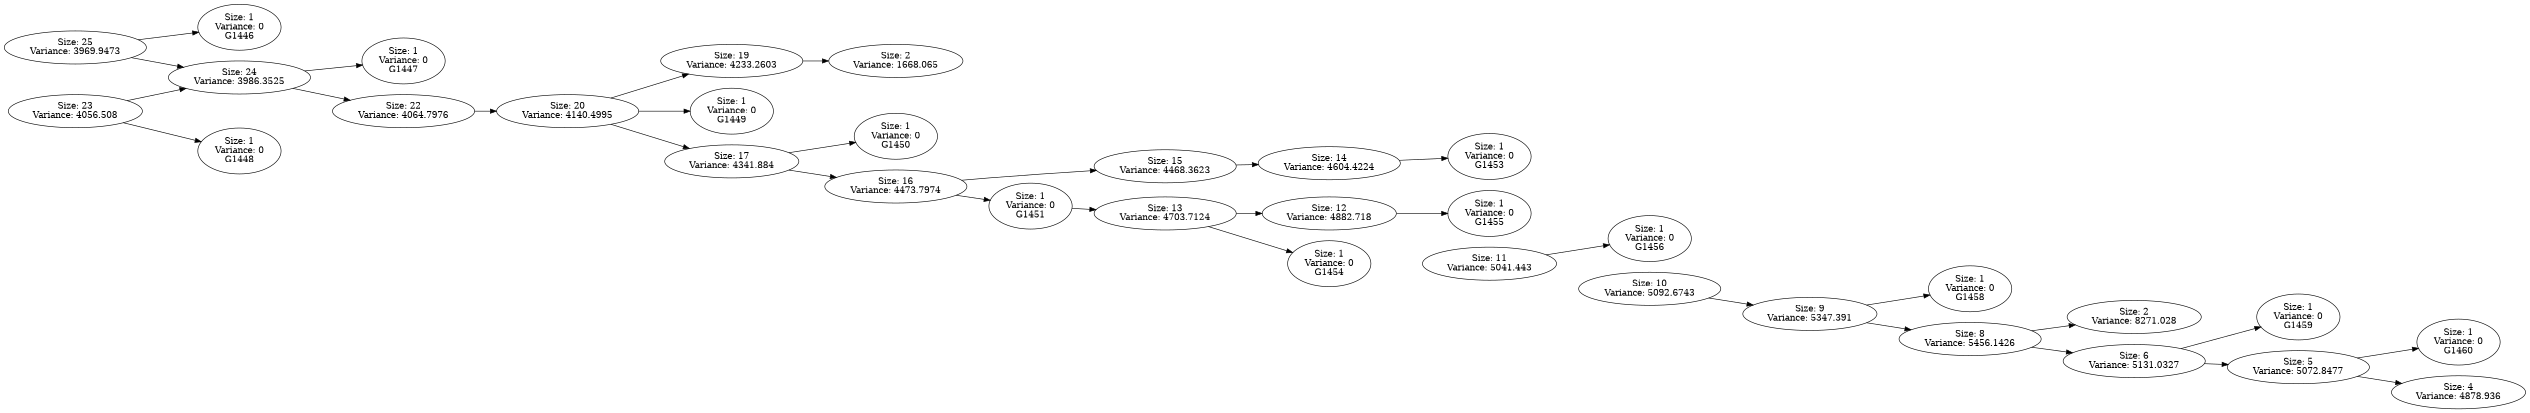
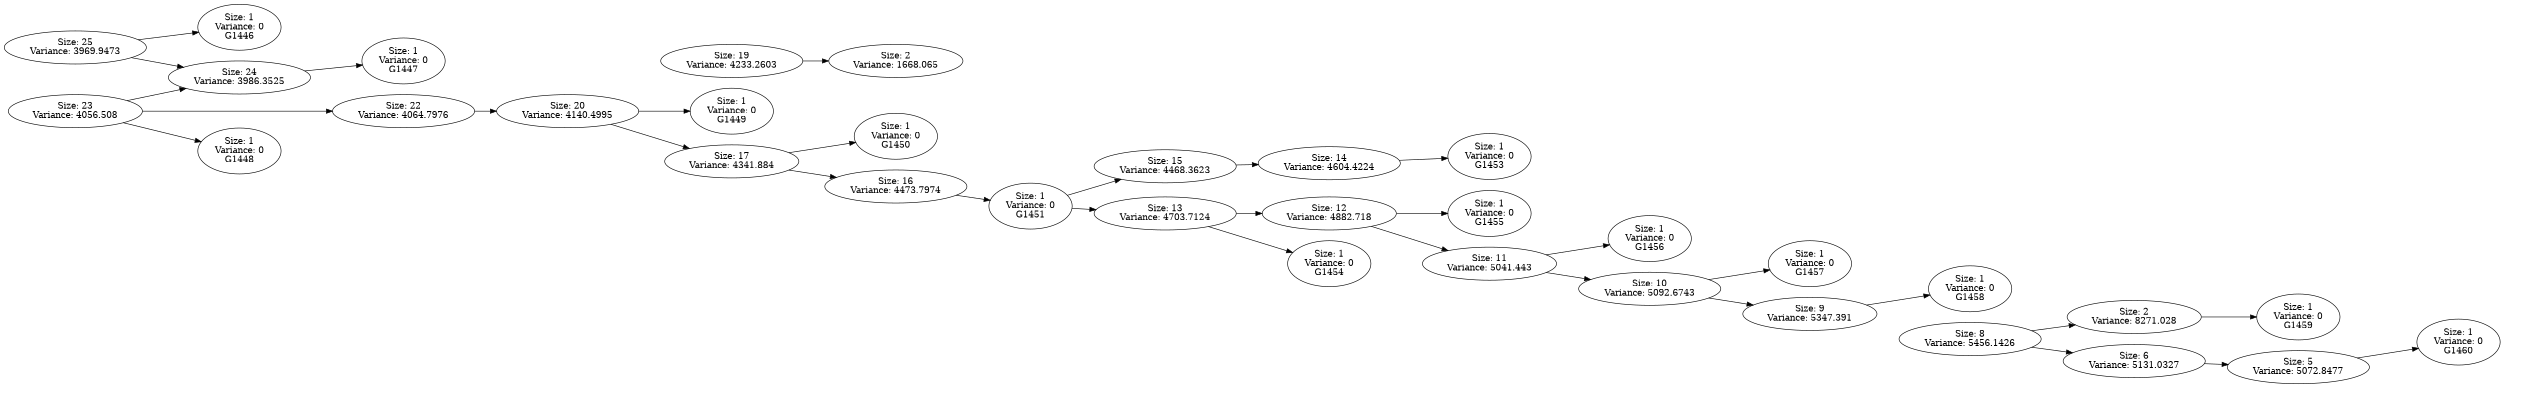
(647, 87) -> none
(318, 94) -> (234, 111)
(1026, 175) -> (1091, 188)
none -> (1407, 238)
none -> (1810, 264)
none -> (1565, 276)
(1886, 326) -> none
(2218, 339) -> (2226, 317)
(2459, 392) -> none
